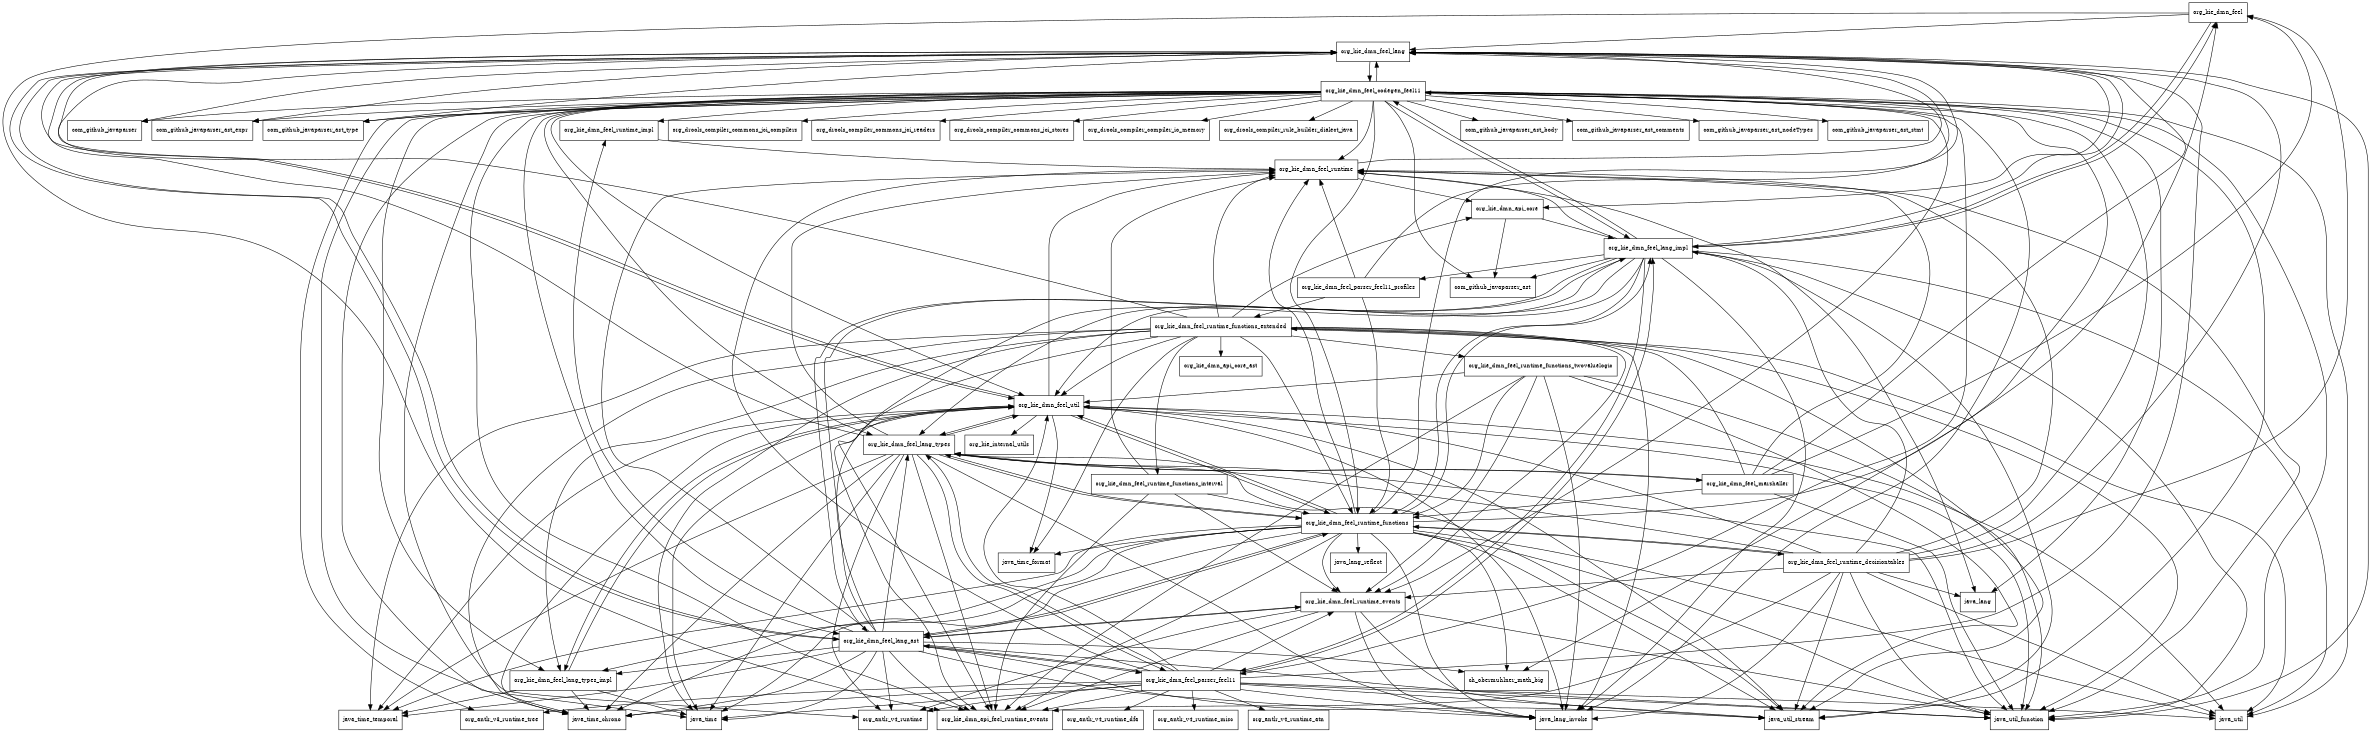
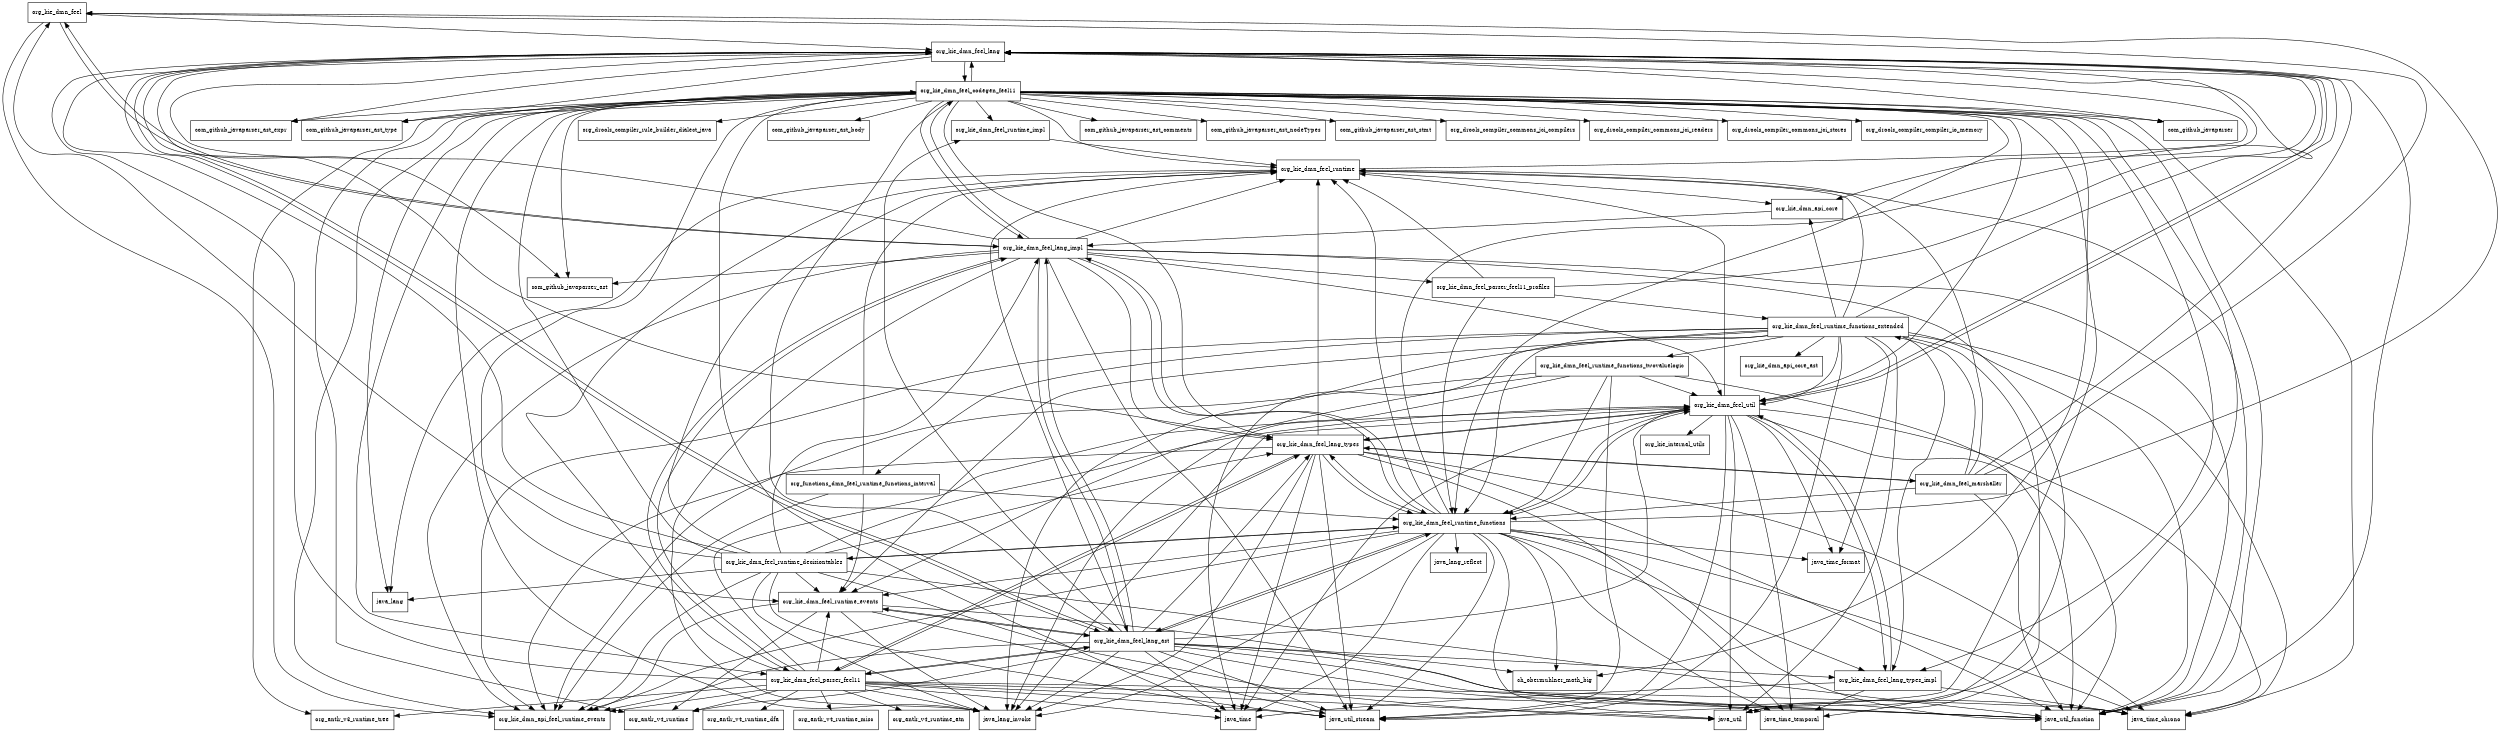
(1501, 246) -> (182, 79)
(1159, 484) -> (863, 484)
(845, 590) -> none
